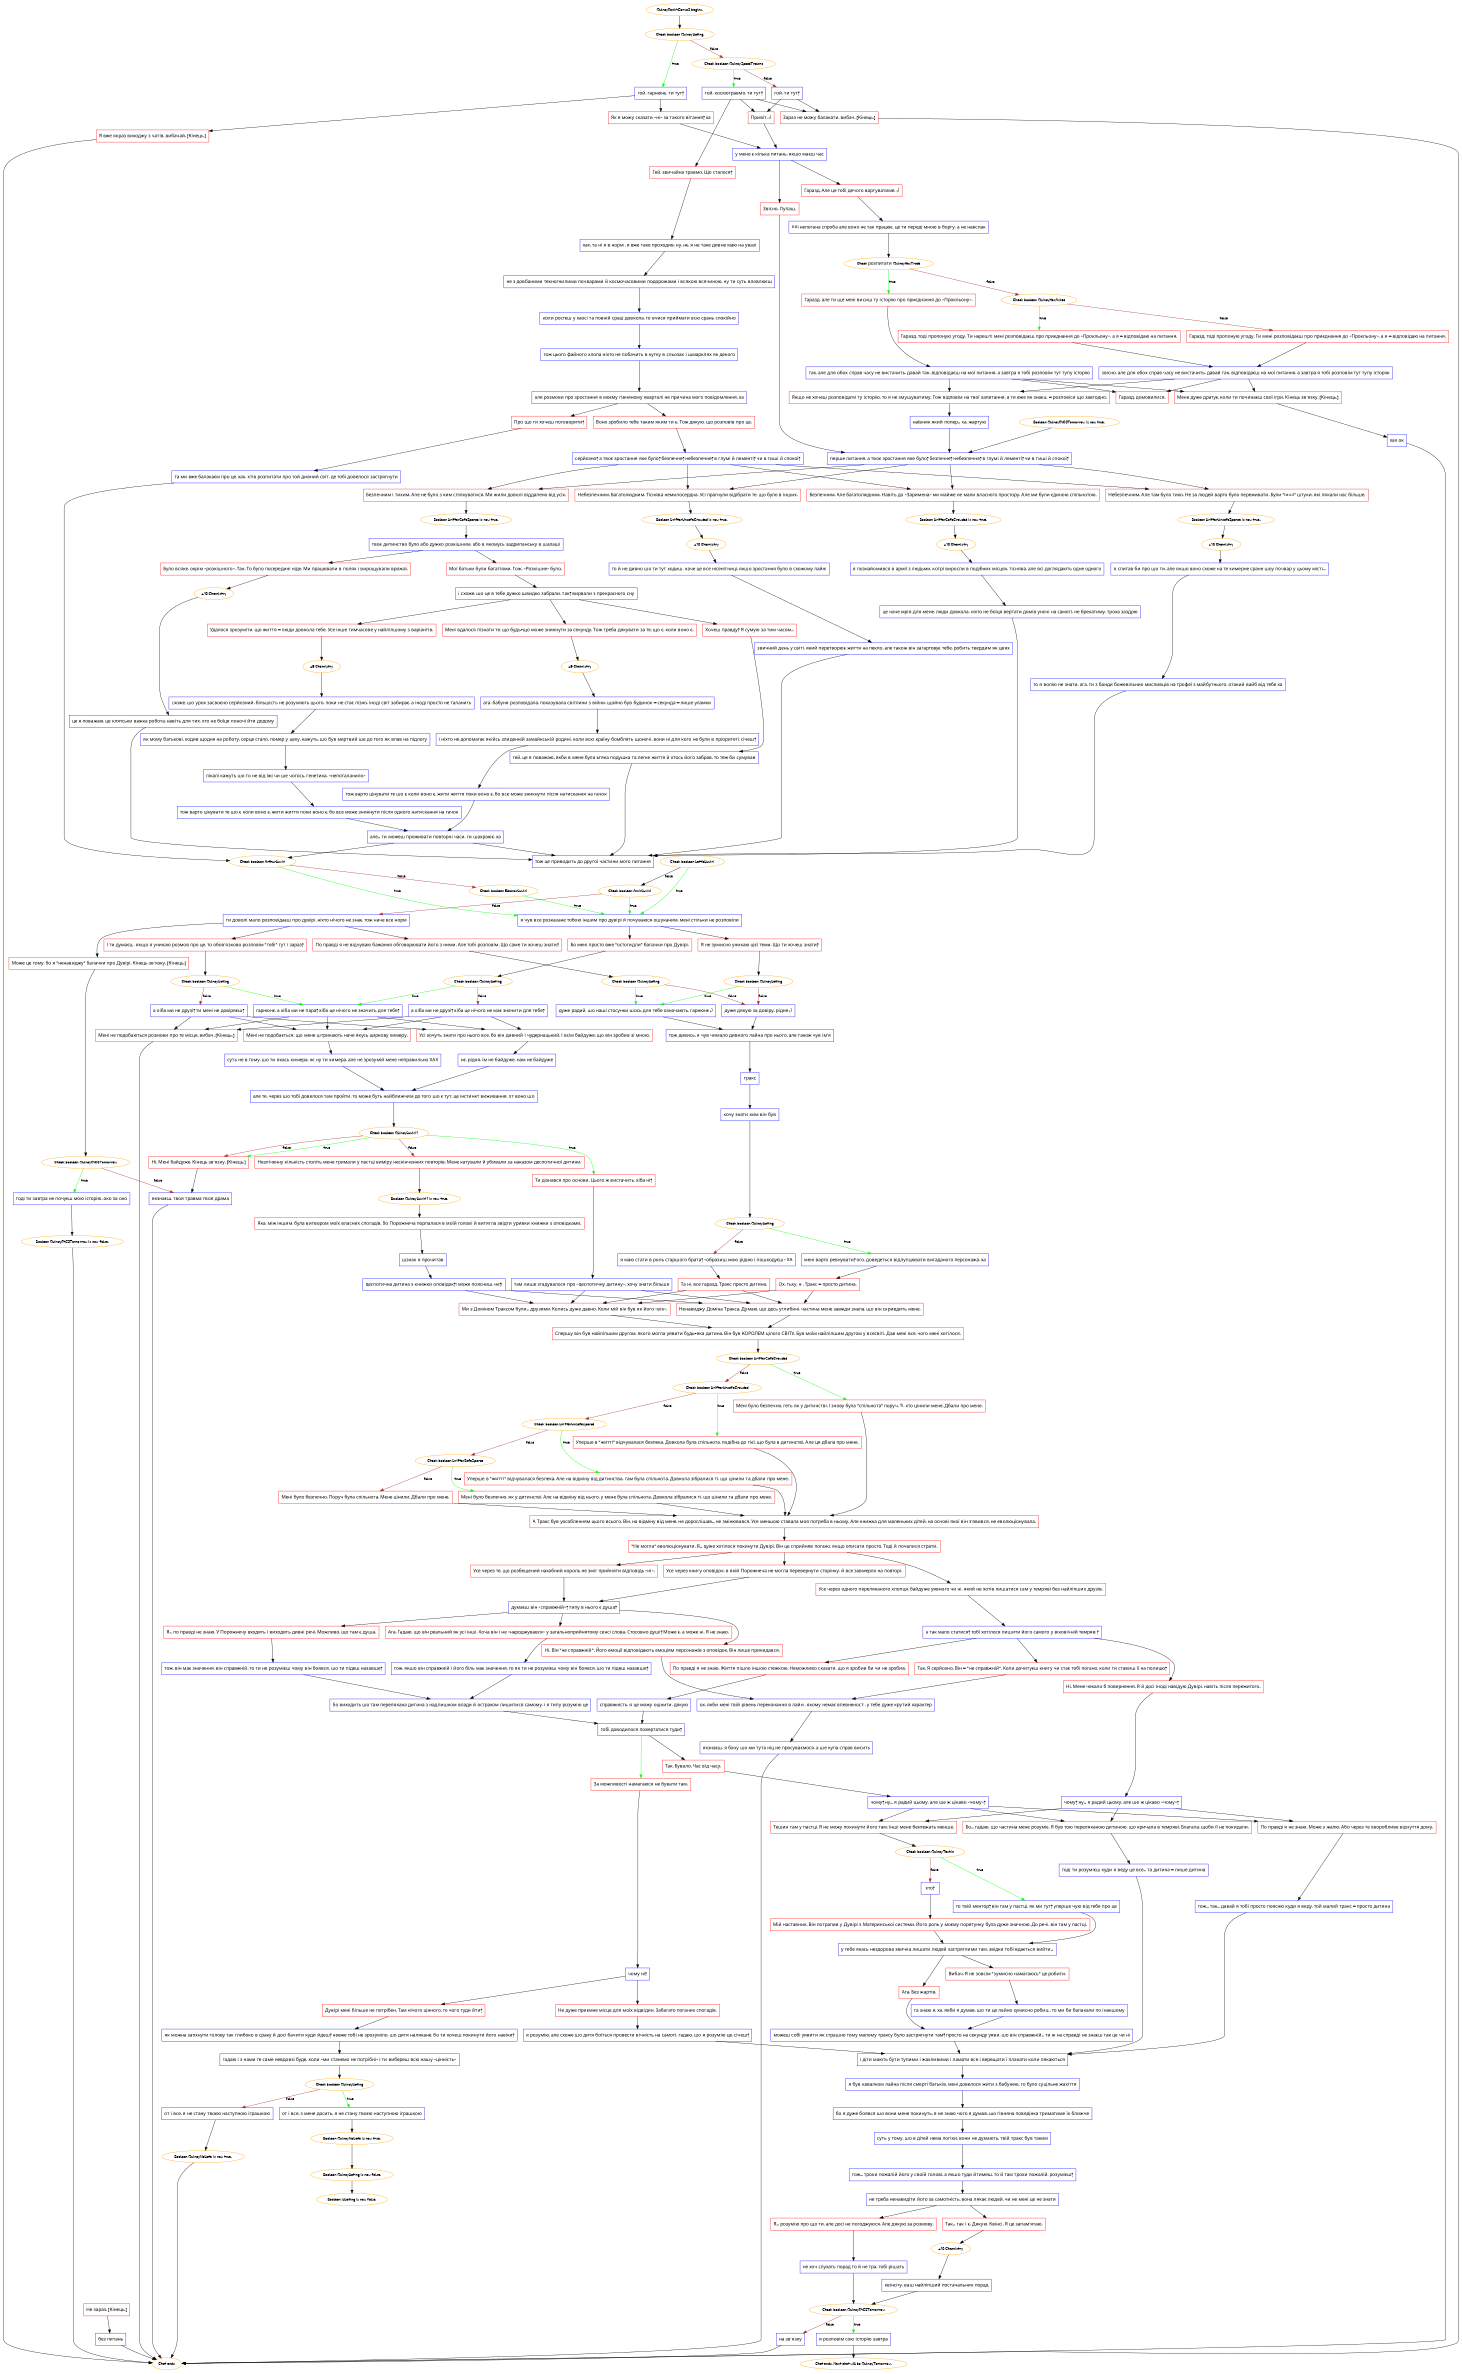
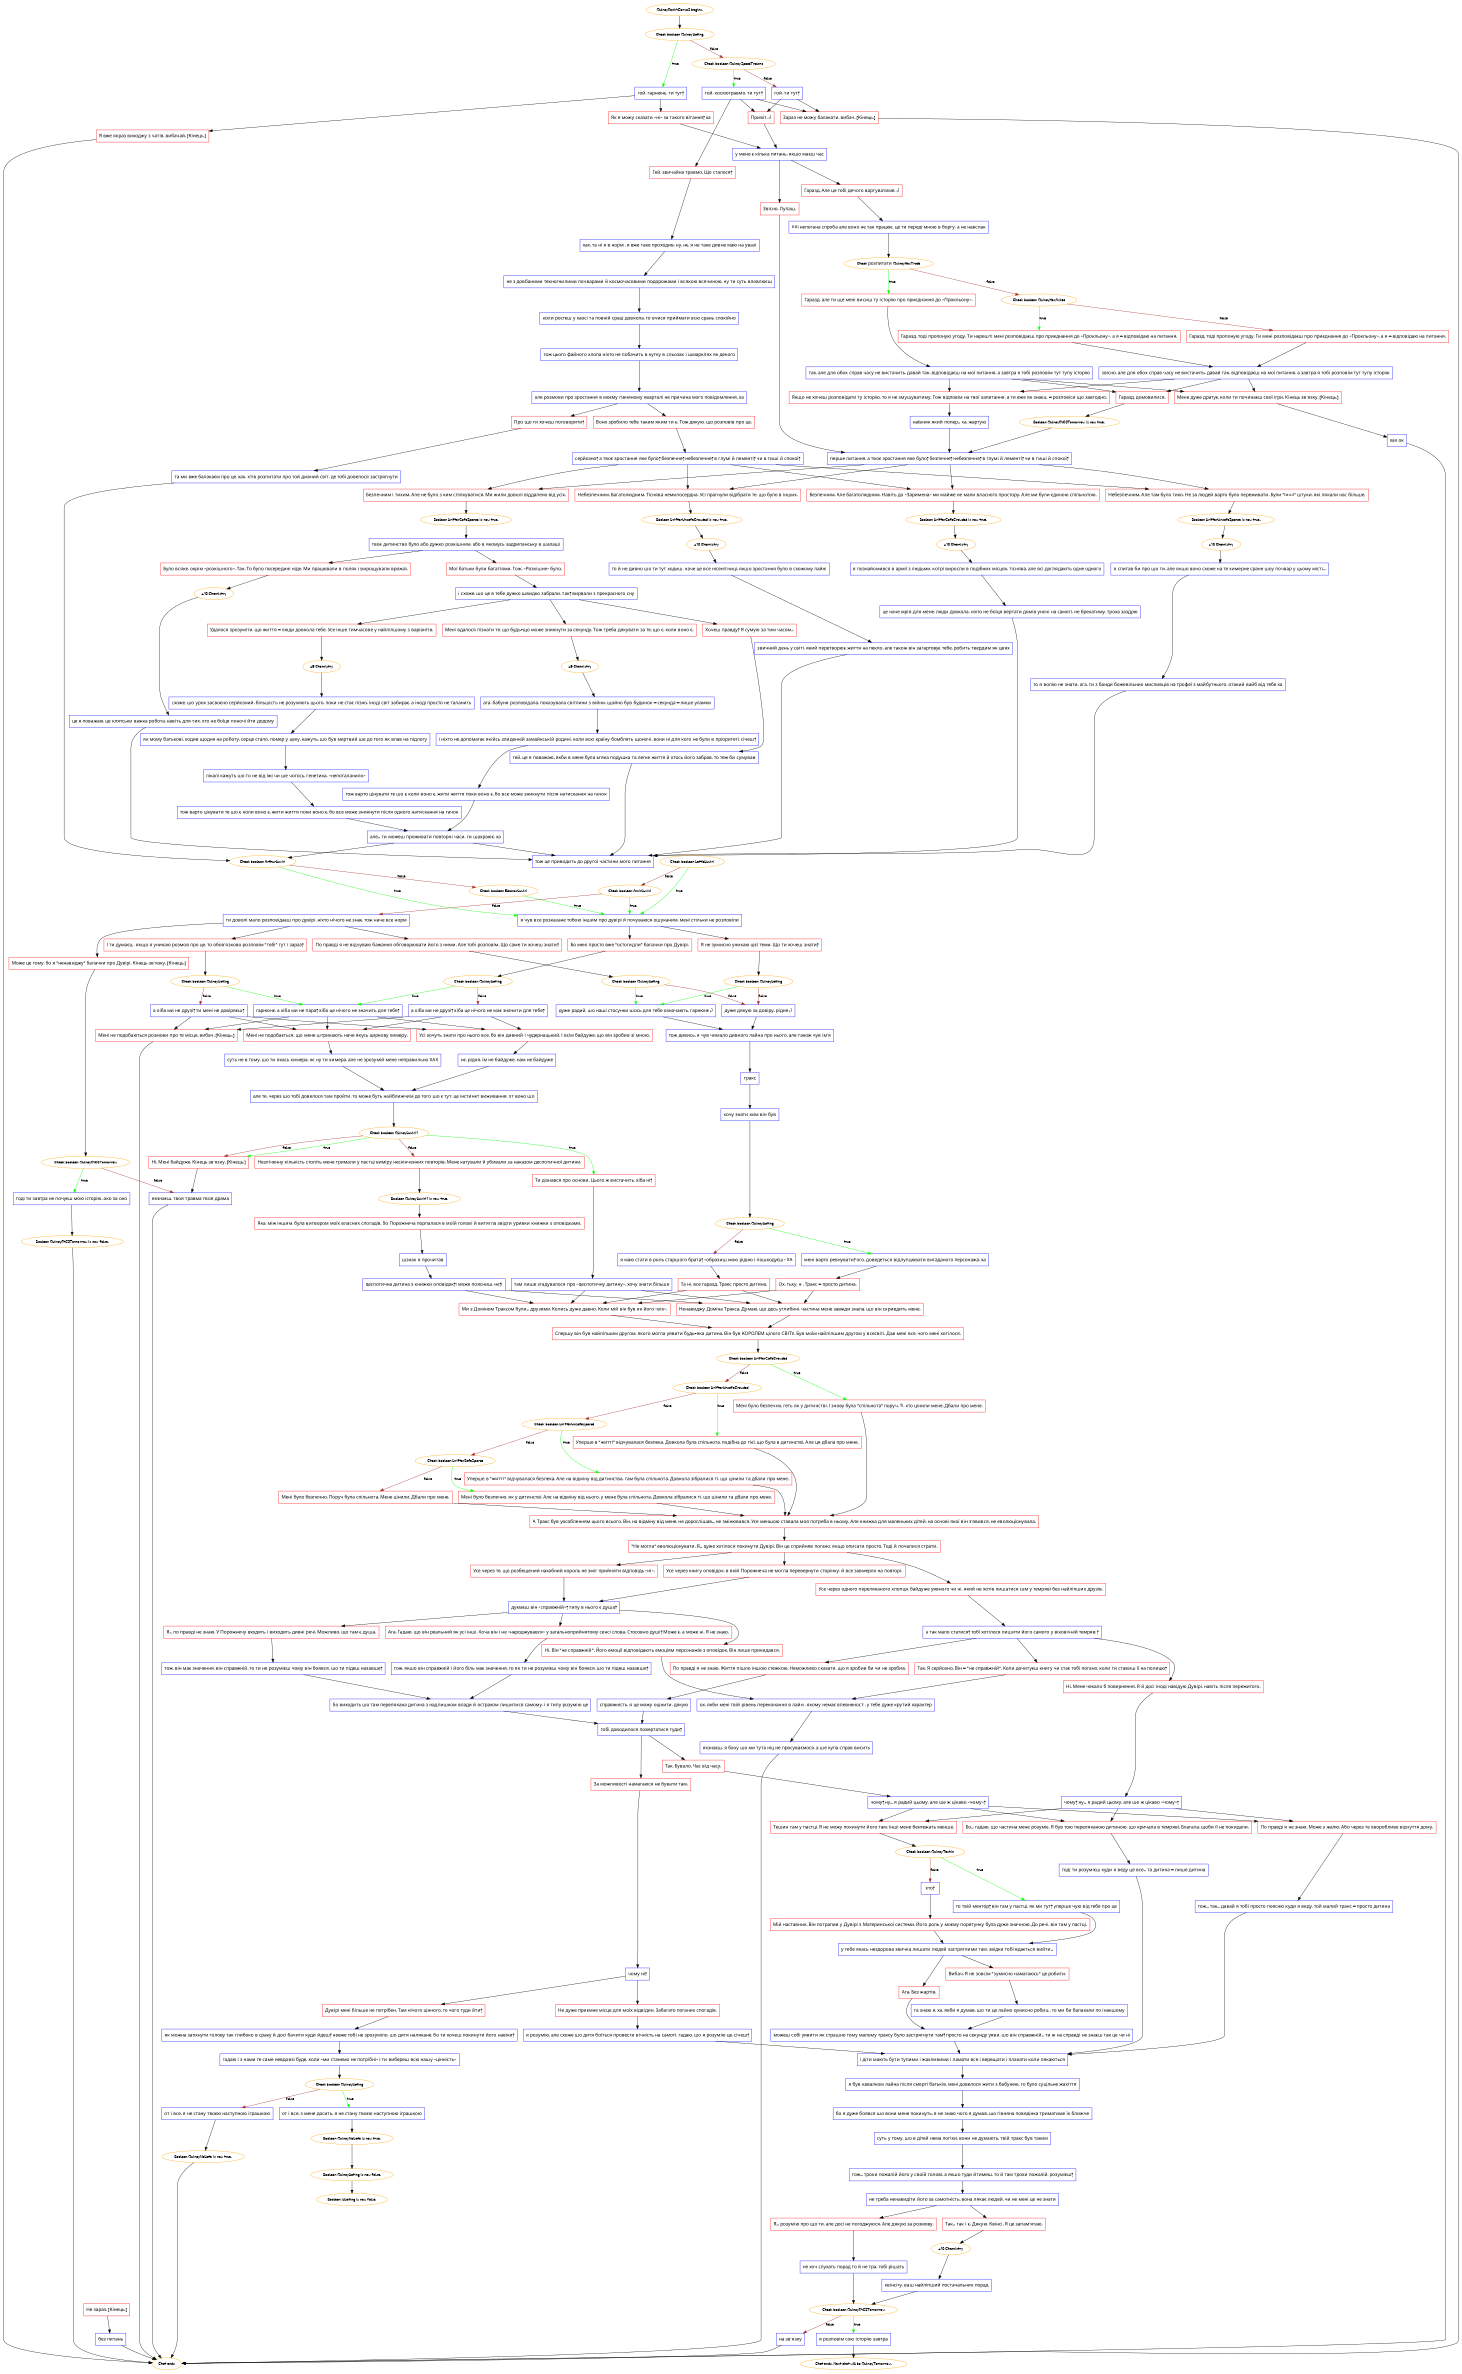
none -> (1107, 410)
(662, 876) -> (662, 876)
(641, 1755) -> (641, 1755)
